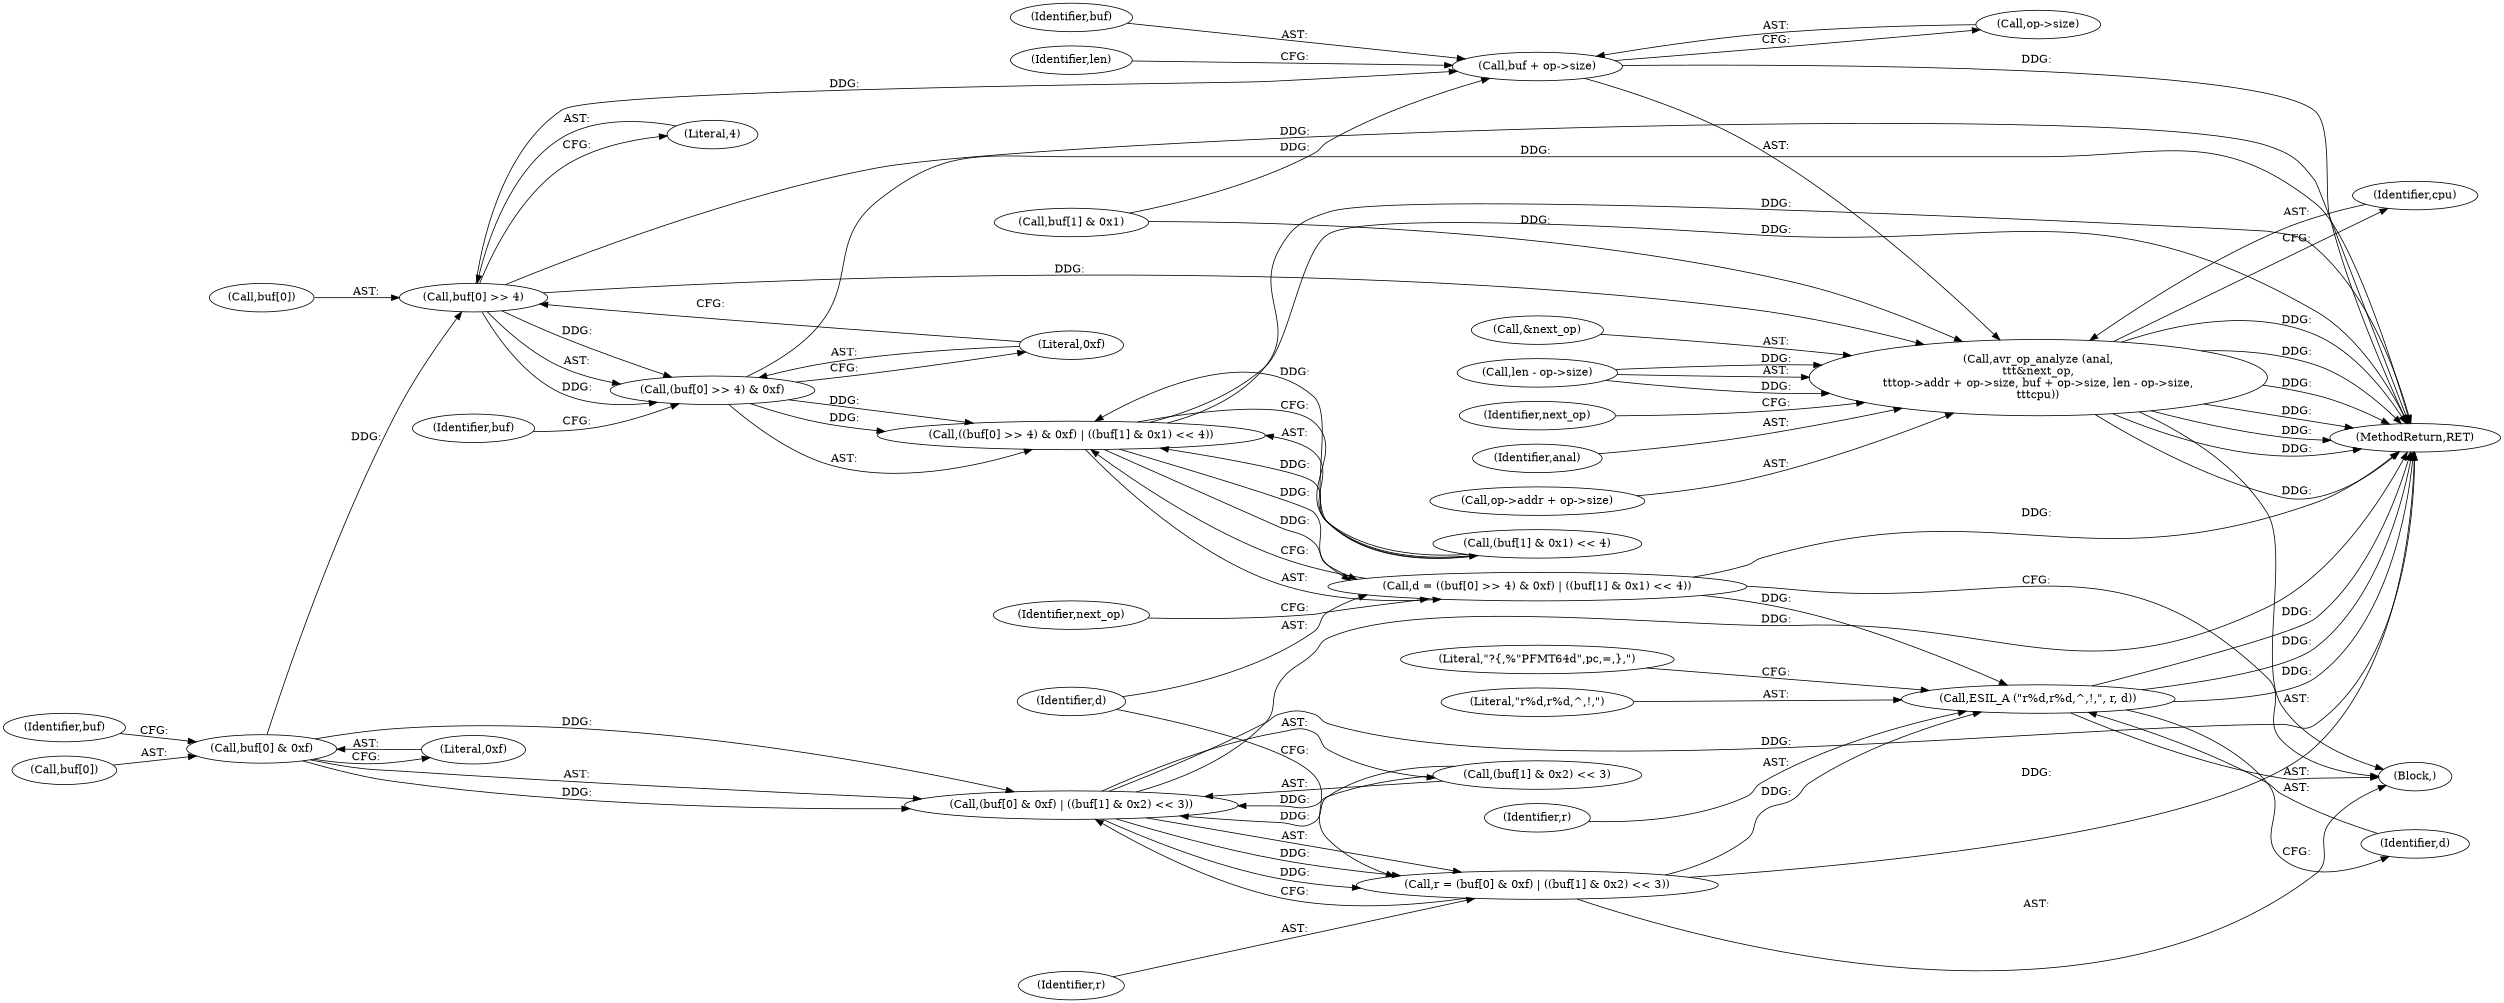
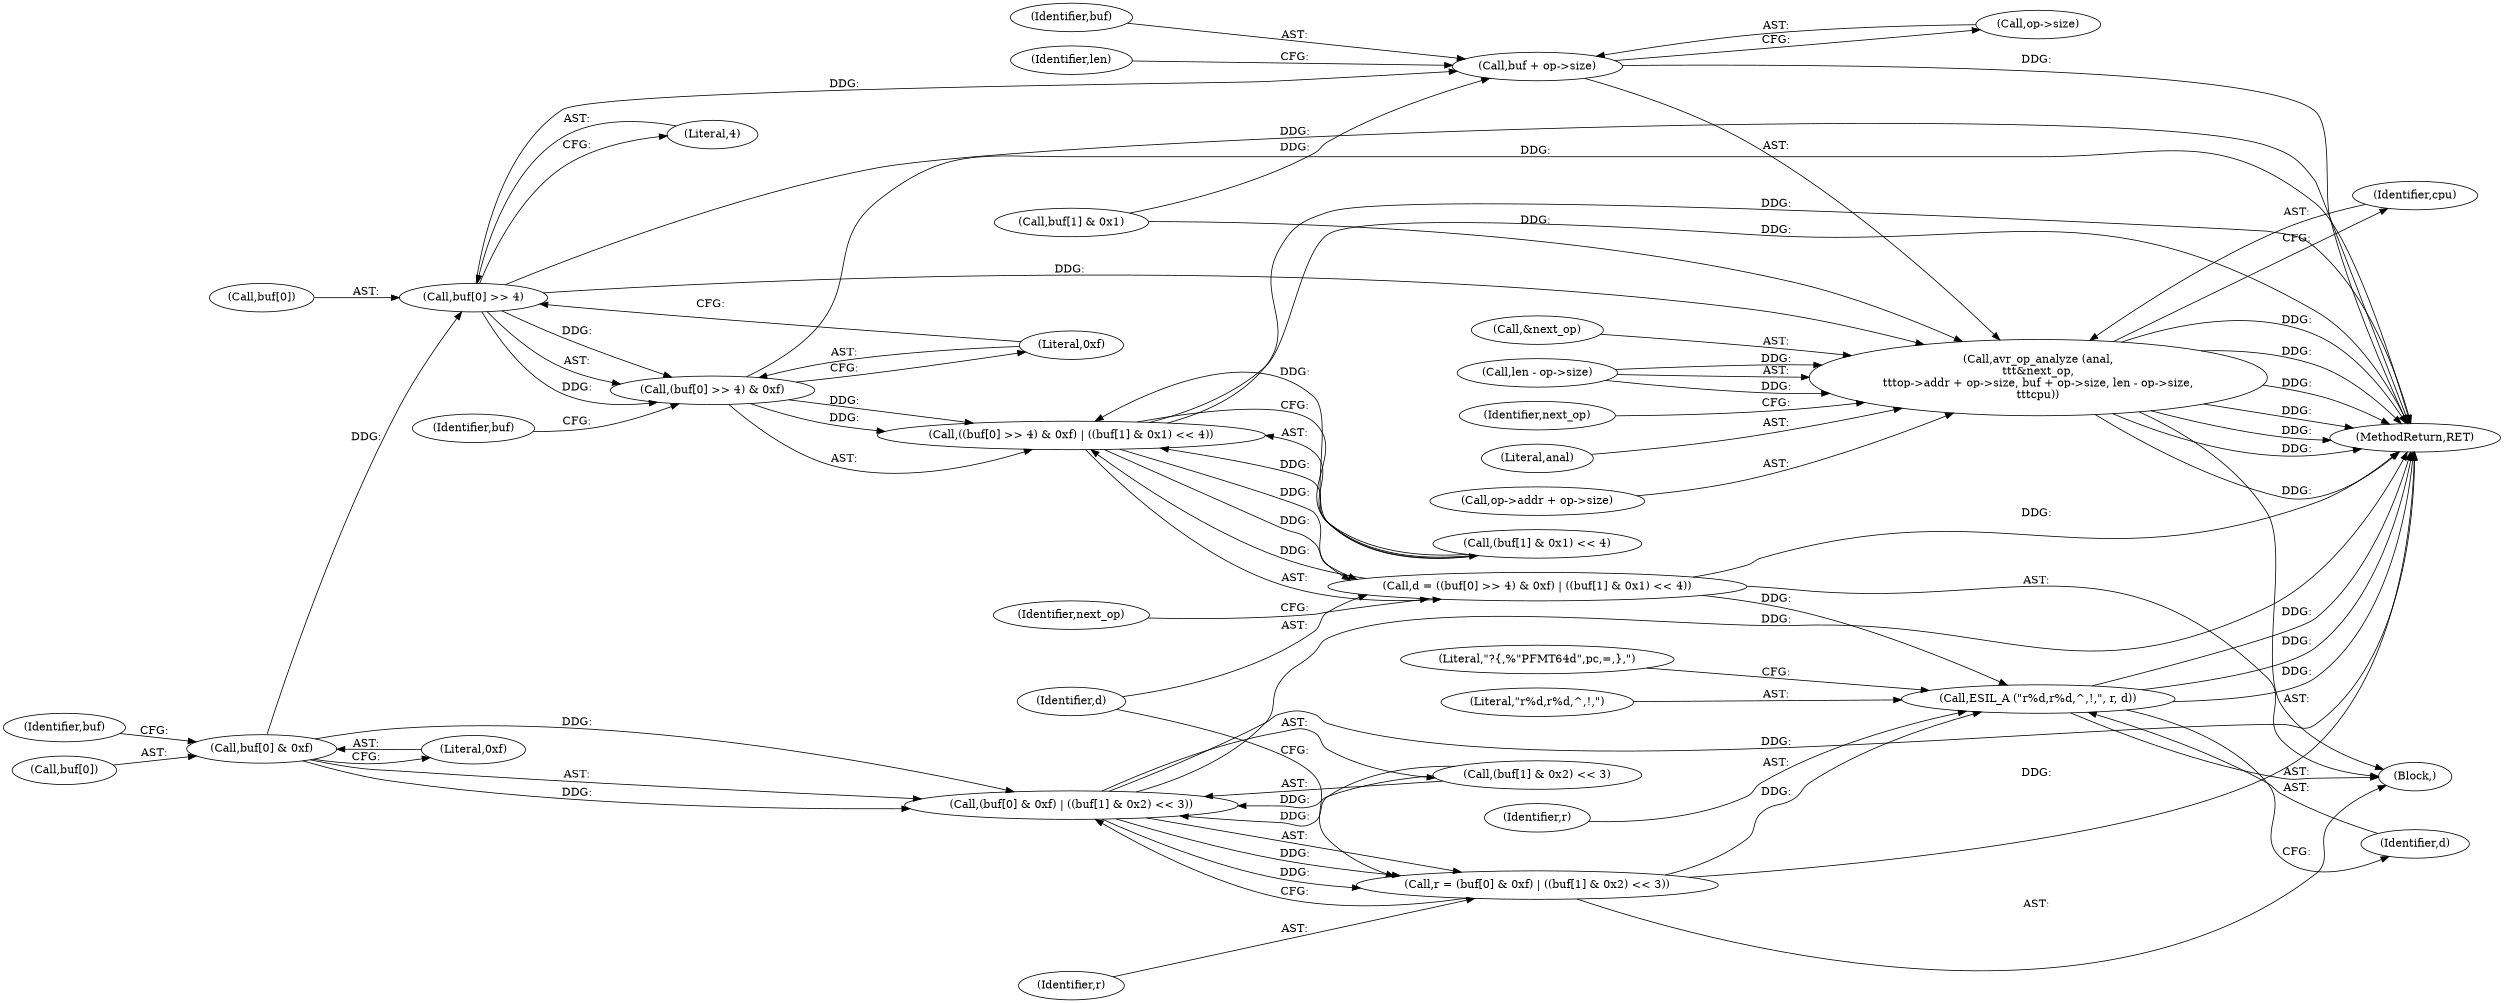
(1537, 458) -> (1537, 458)
(1297, 551) -> (1297, 551)
(2038, 581) -> (2038, 581)
